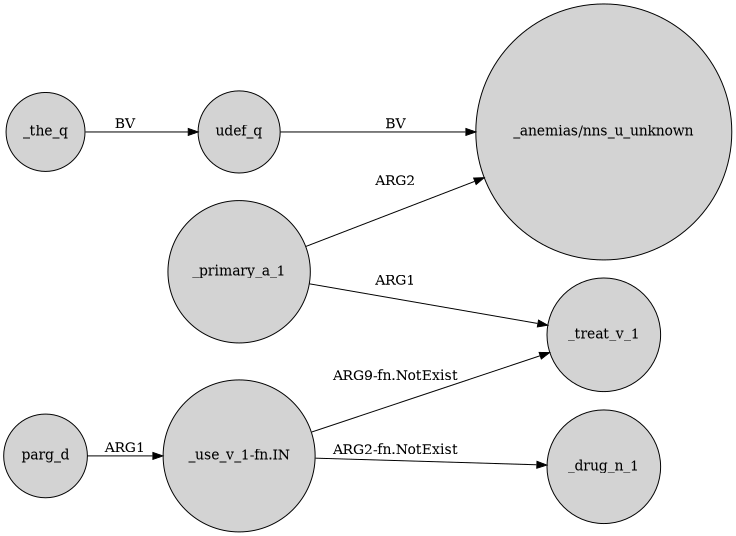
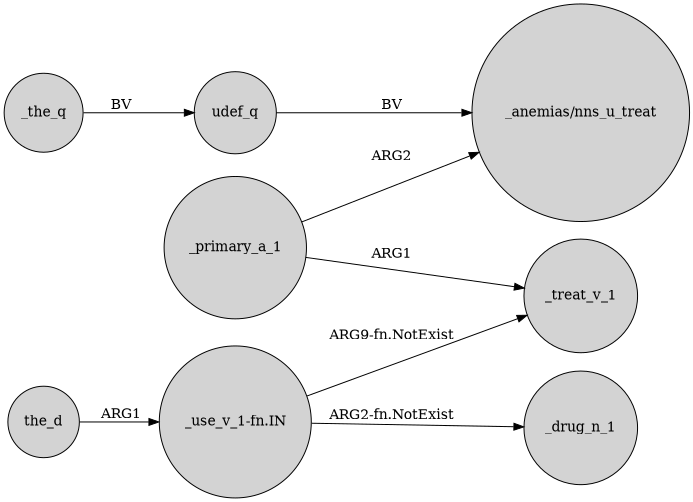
(604, 132) -> (581, 113)
(46, 456) -> (44, 422)
